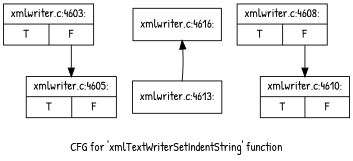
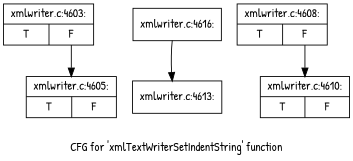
(183, 65) -> (171, 56)
